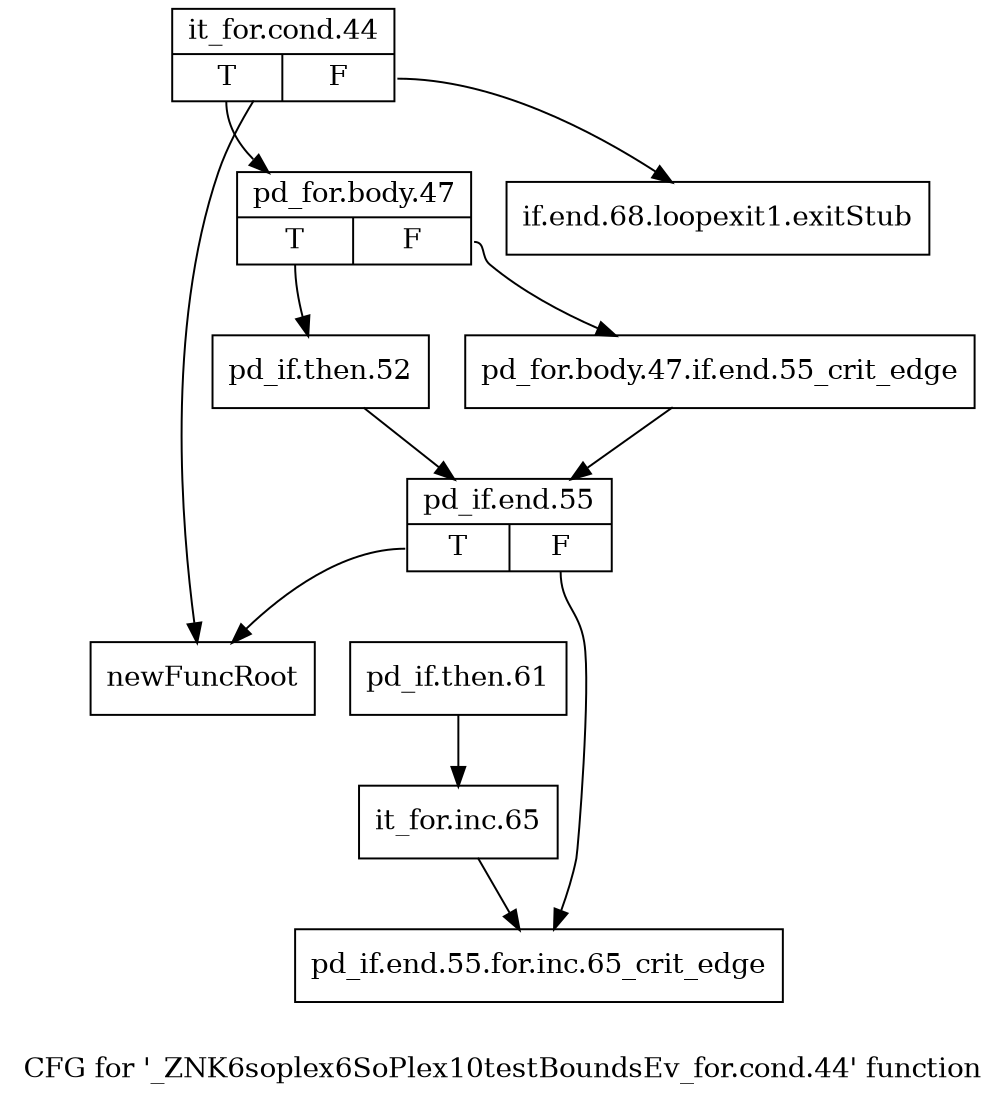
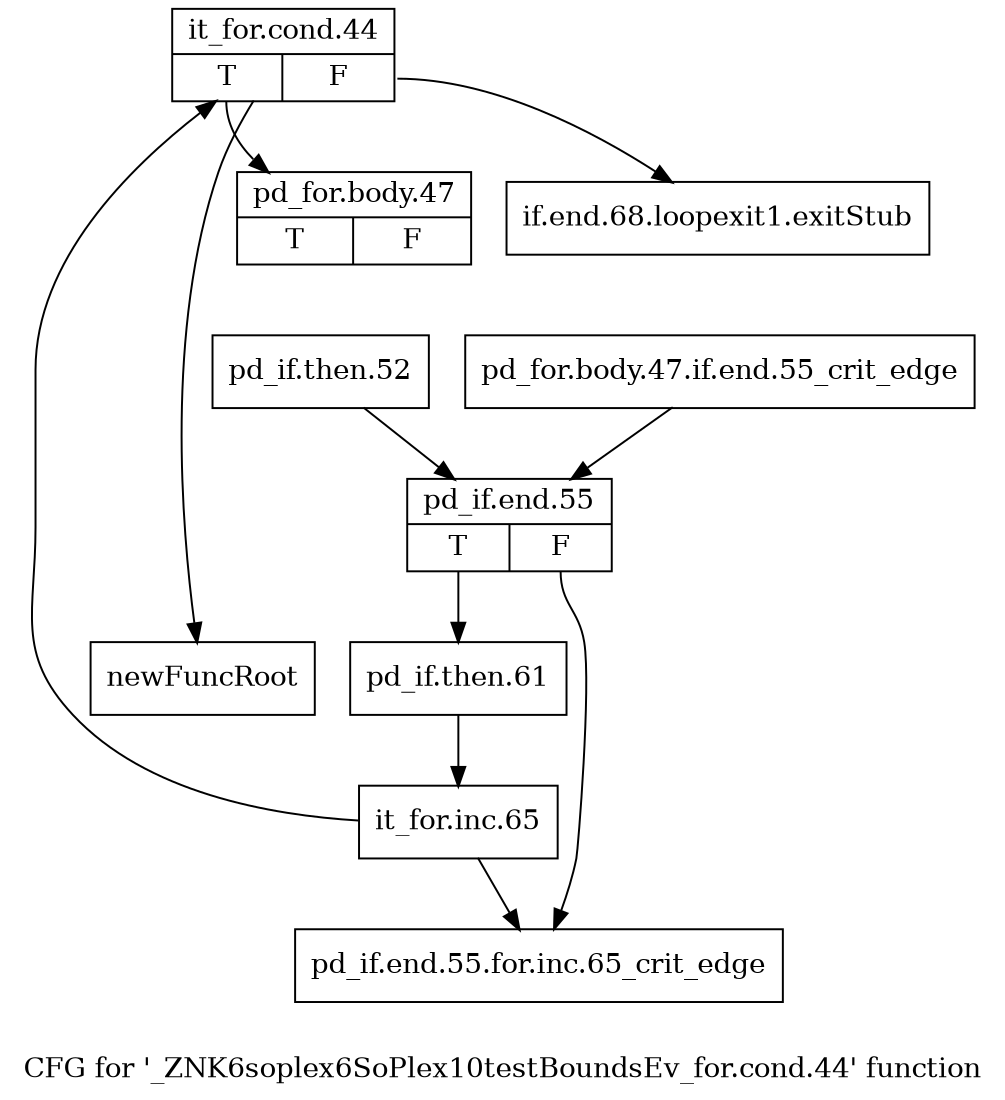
(297, 291) -> none
(529, 293) -> none
none -> (35, 546)
(319, 574) -> (458, 597)
